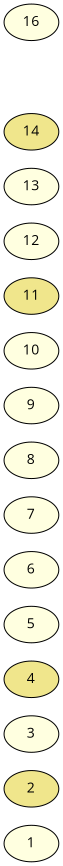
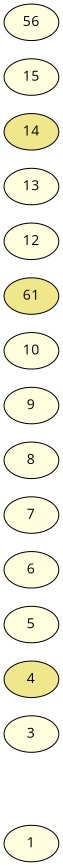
(31, 22) -> (31, 22)
none -> (31, 77)
(31, 296) -> (31, 296)
(31, 789) -> none
